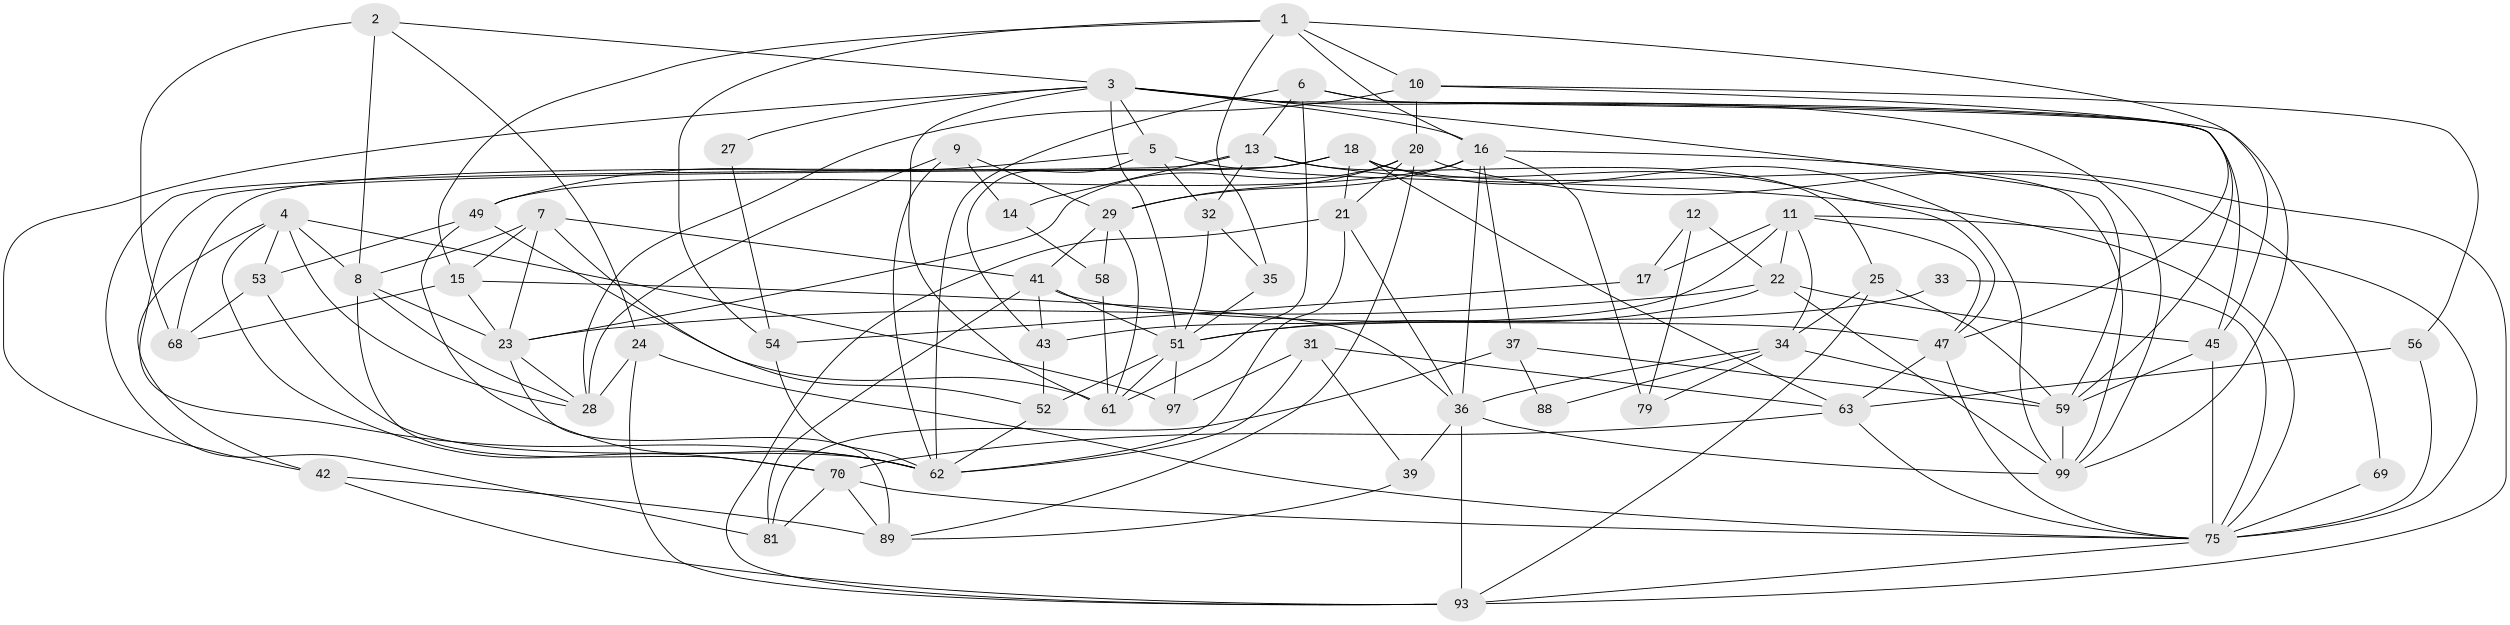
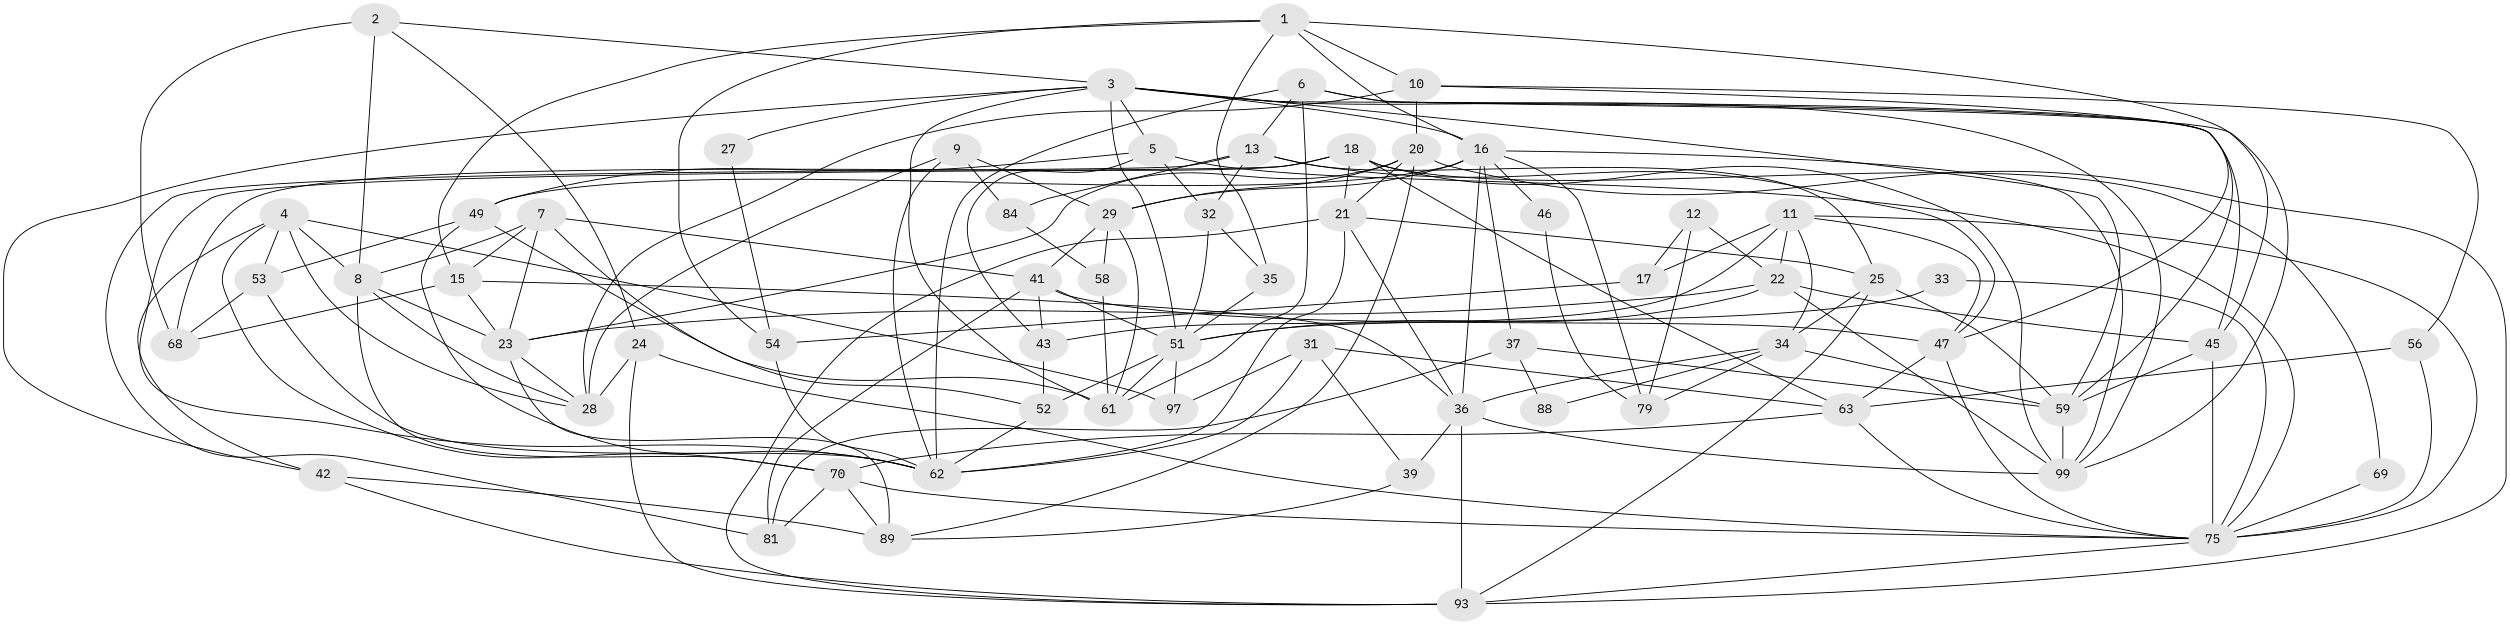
(1010, 215) -> (1010, 215)
none -> (1545, 215)
none -> (1611, 242)
